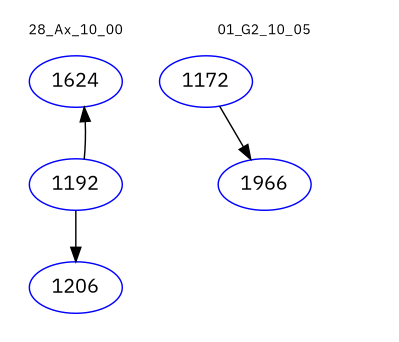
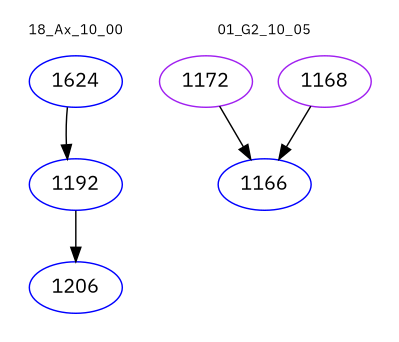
(77, 31) -> (77, 31)
(206, 82) -> (206, 82)
none -> (325, 82)
(85, 140) -> (66, 126)
(265, 185) -> (265, 185)
